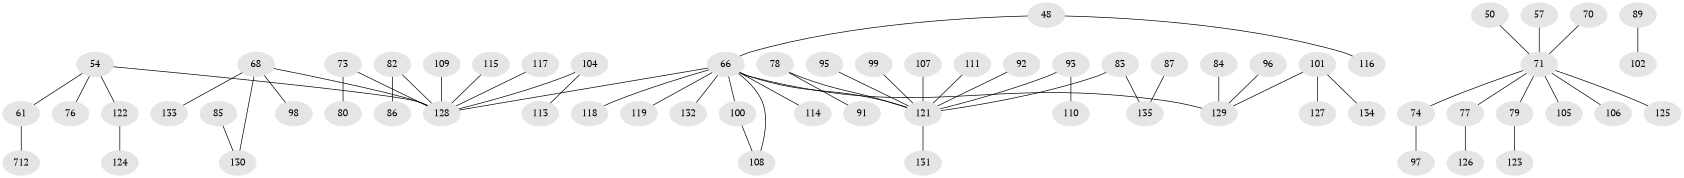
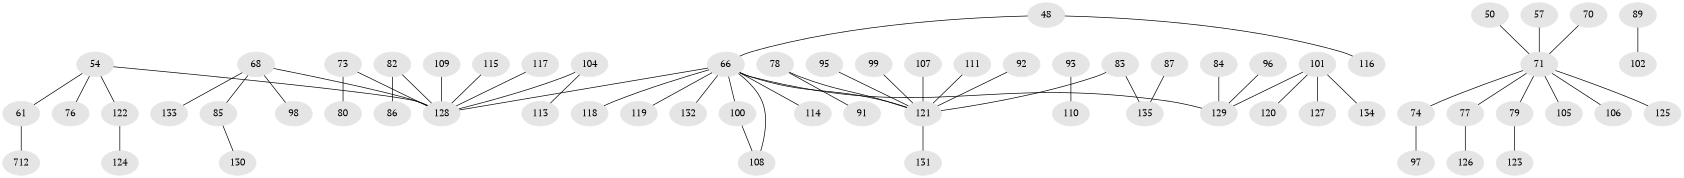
(1011, 89) -> none
(247, 114) -> (237, 89)
none -> (1268, 114)
